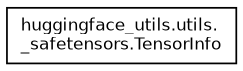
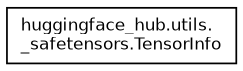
(122, 36) -> (122, 36)
